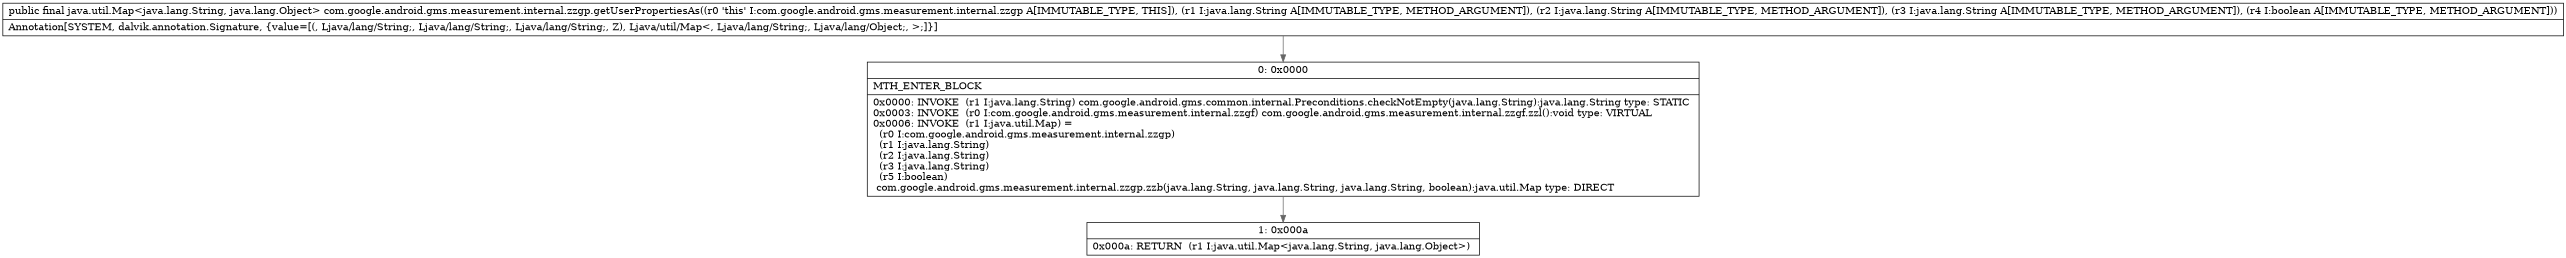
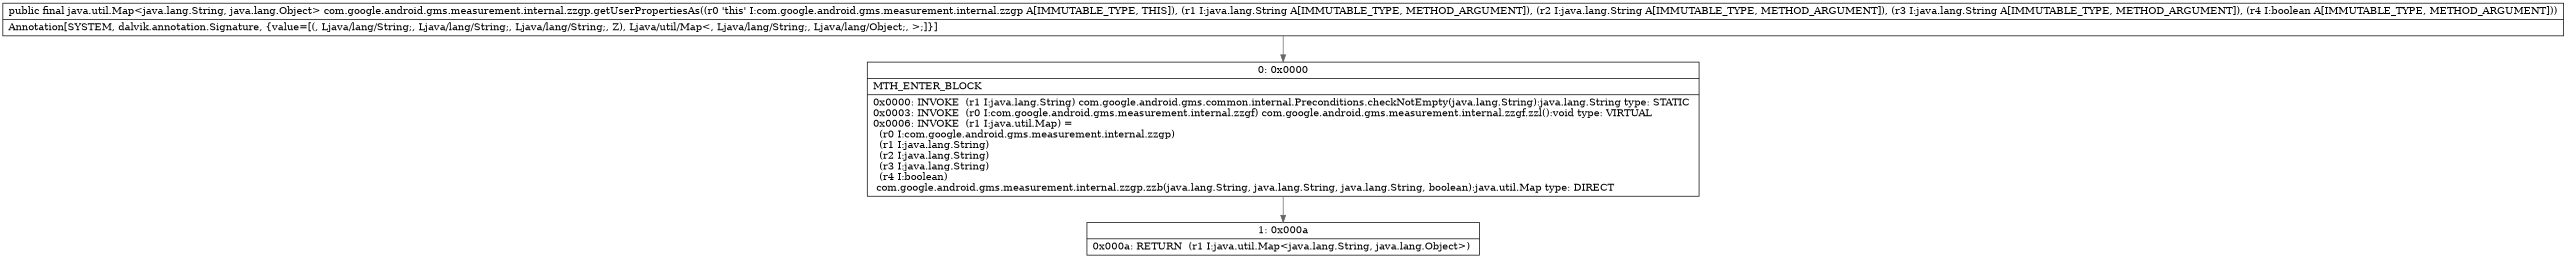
(911, 177) -> (911, 177)
